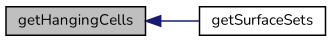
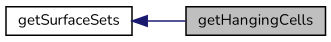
(180, 21) -> (166, 21)
